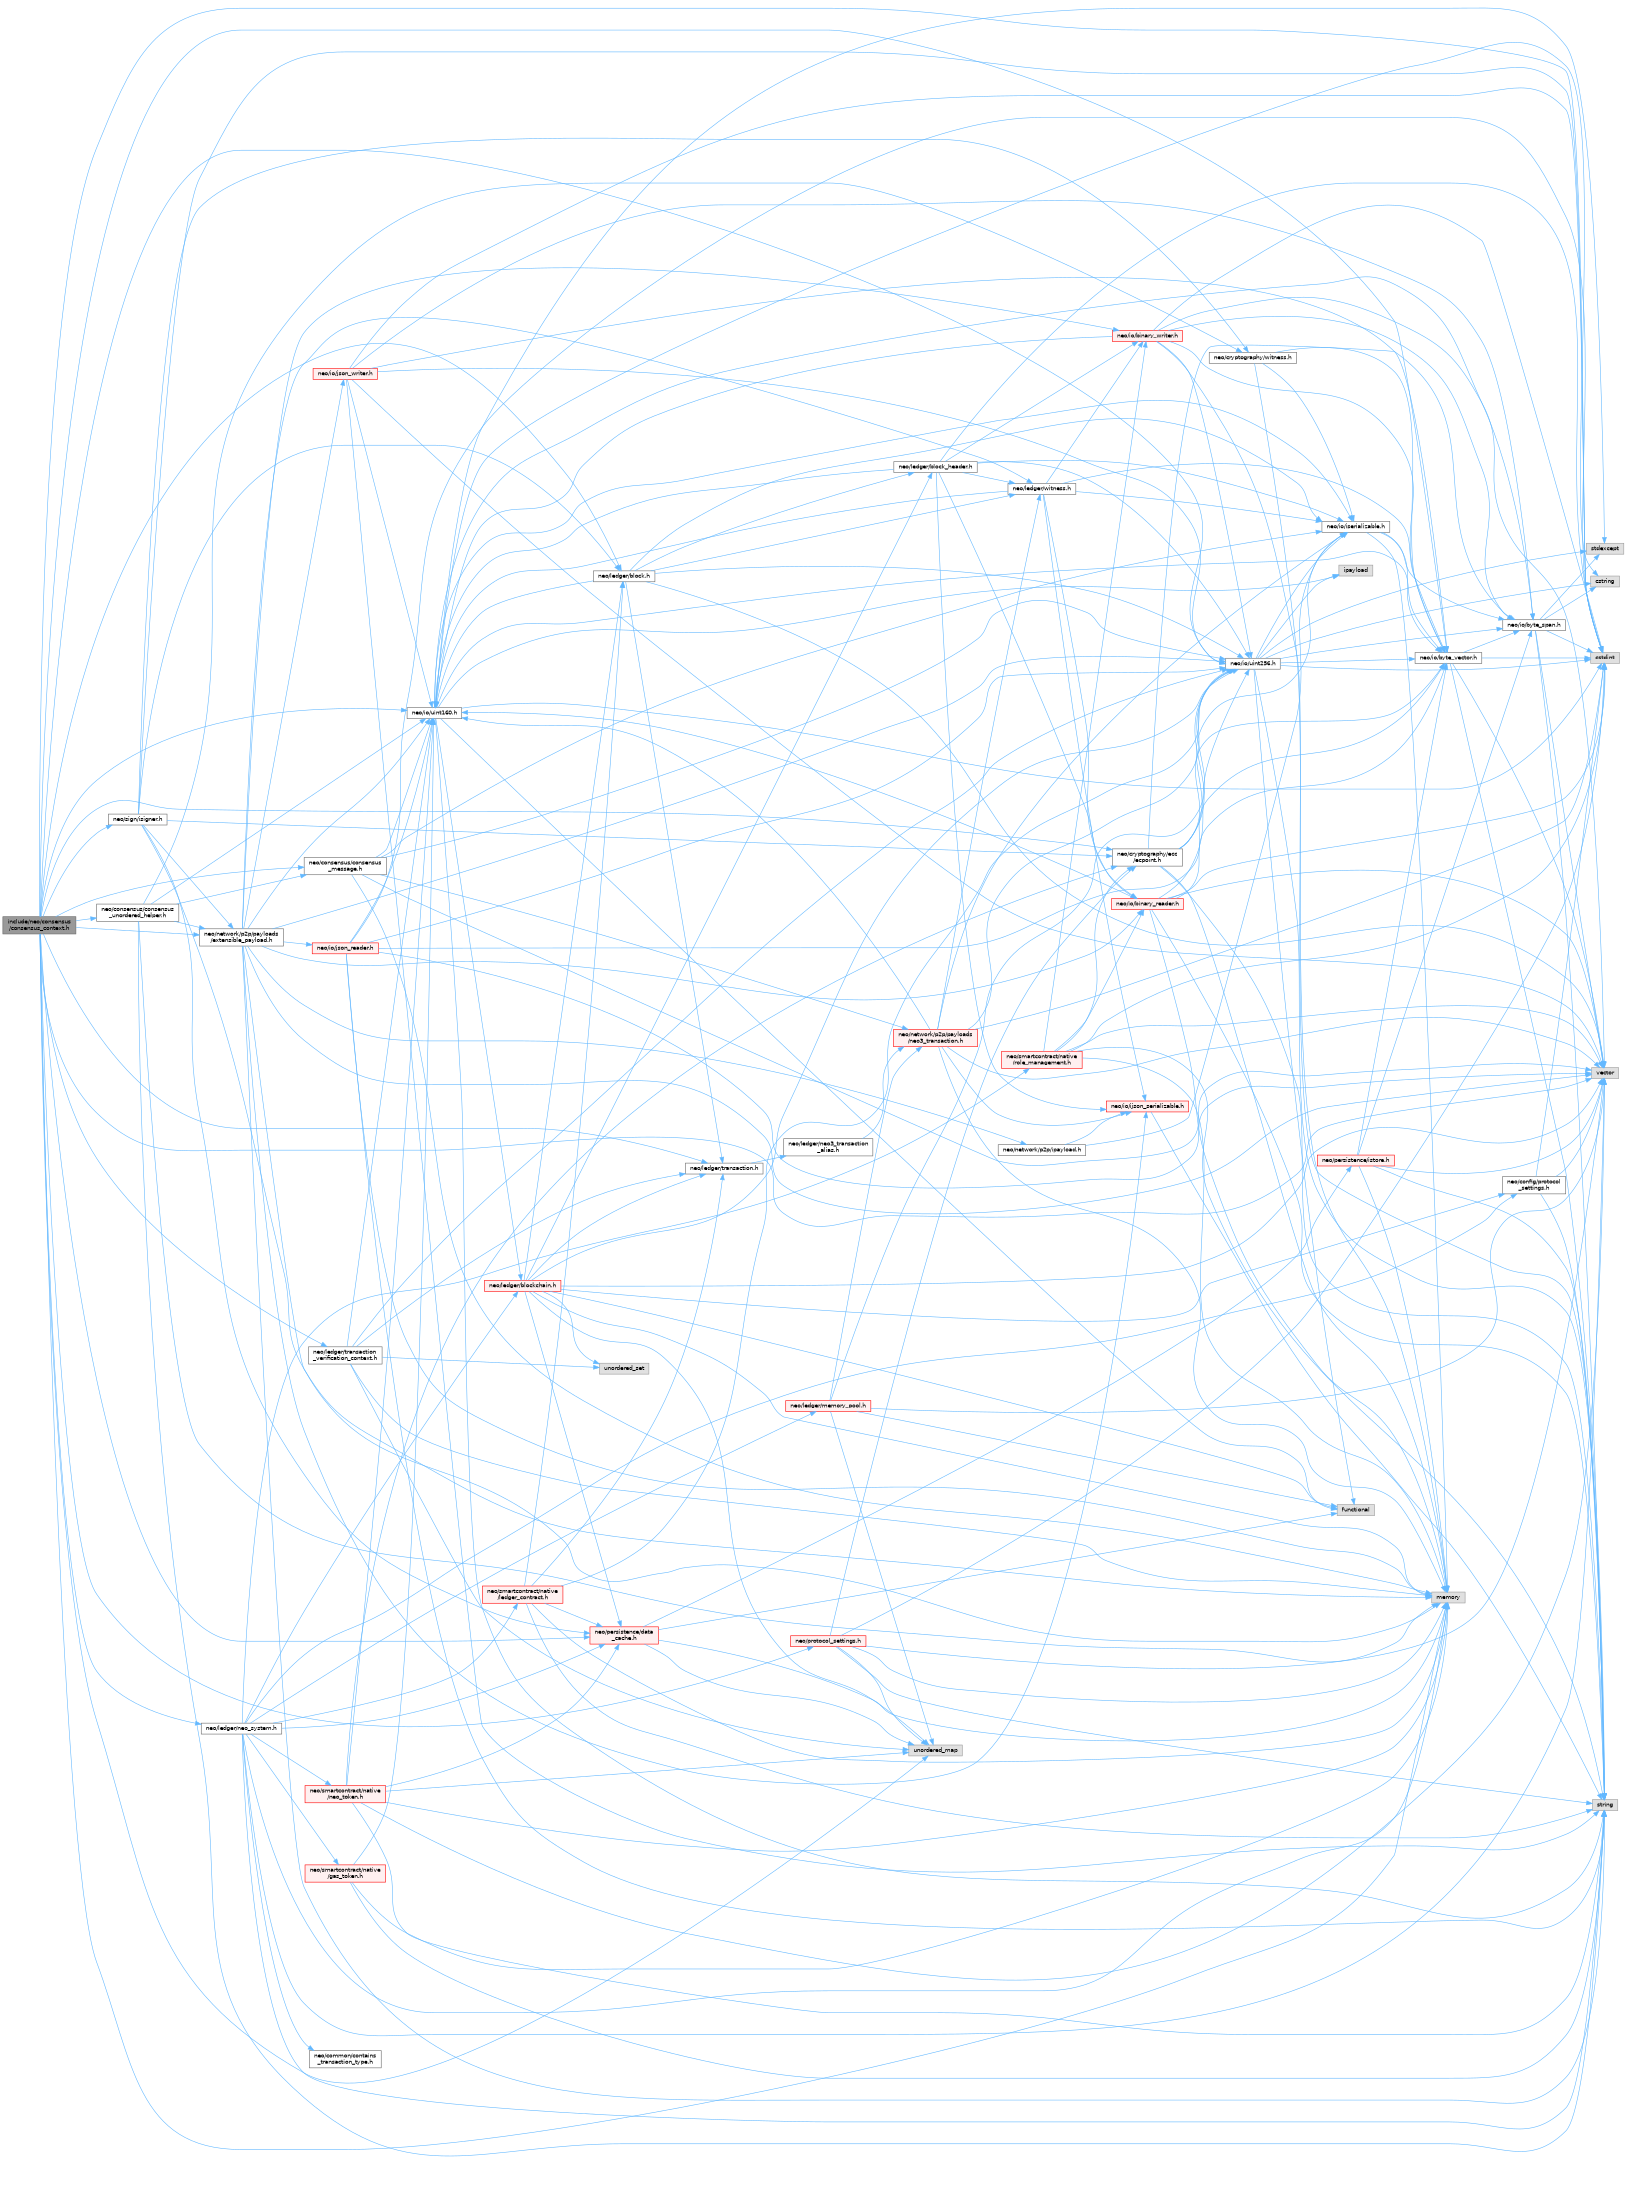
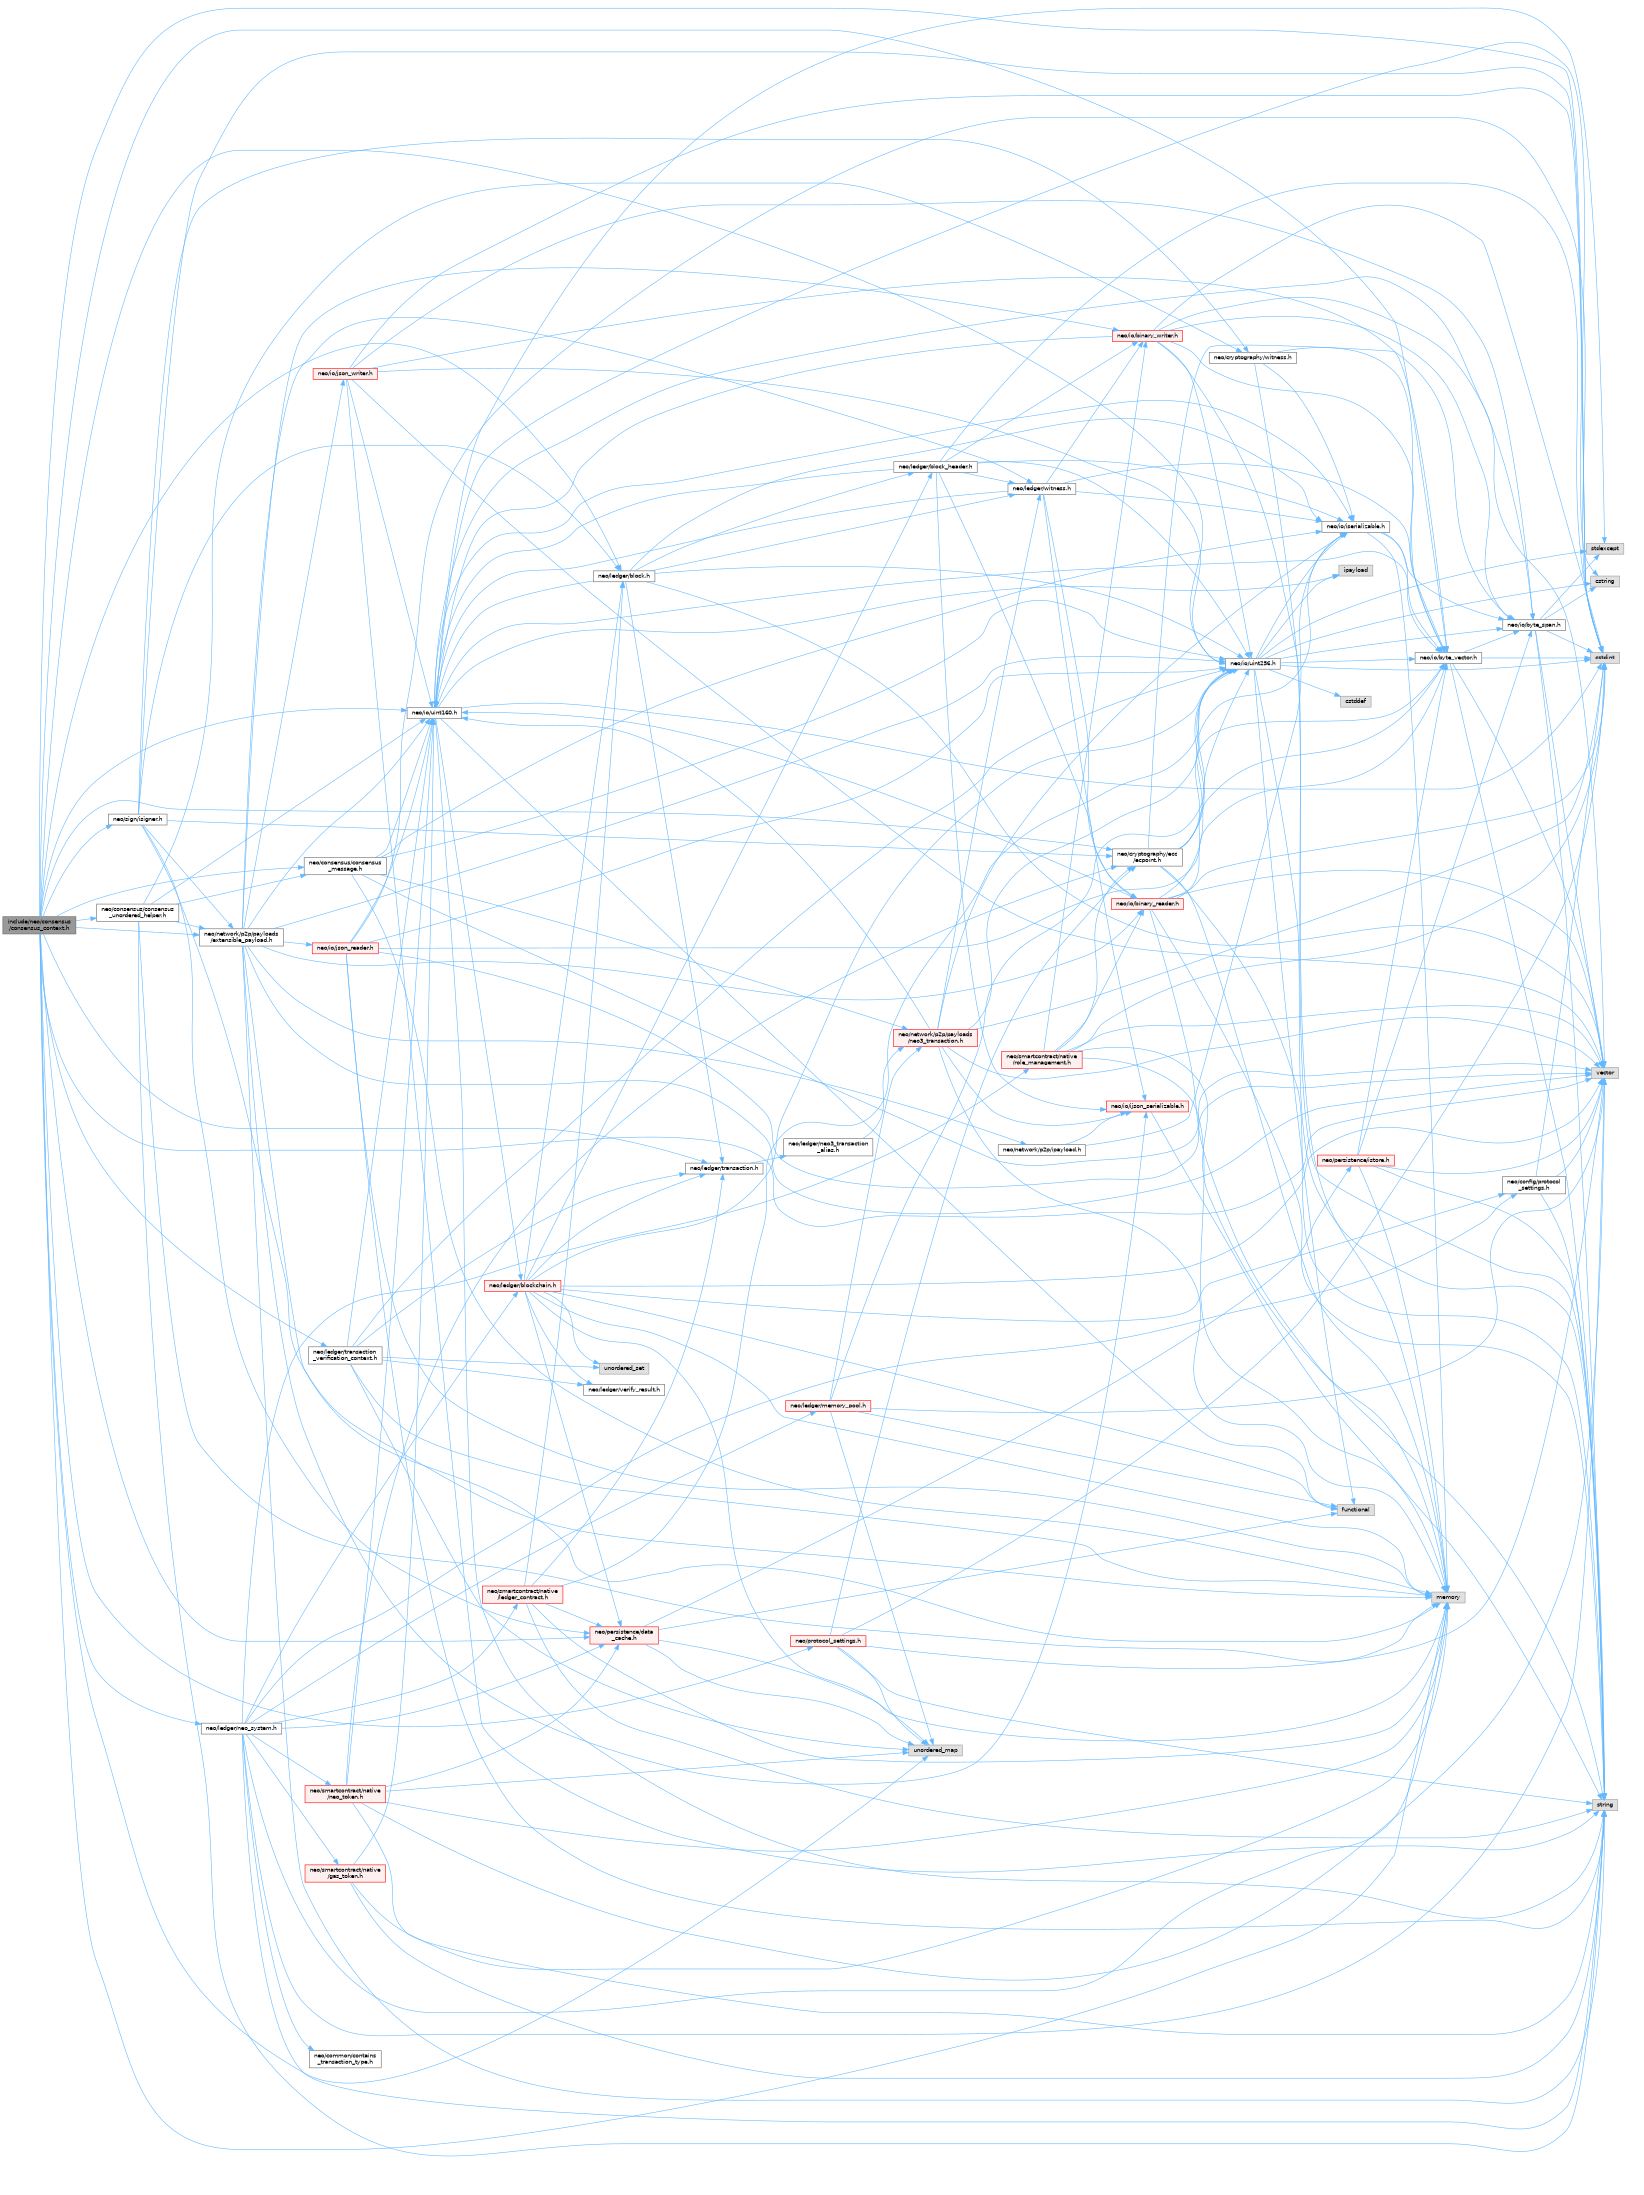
none -> (1356, 702)
none -> (624, 1390)
(1160, 1702) -> none
